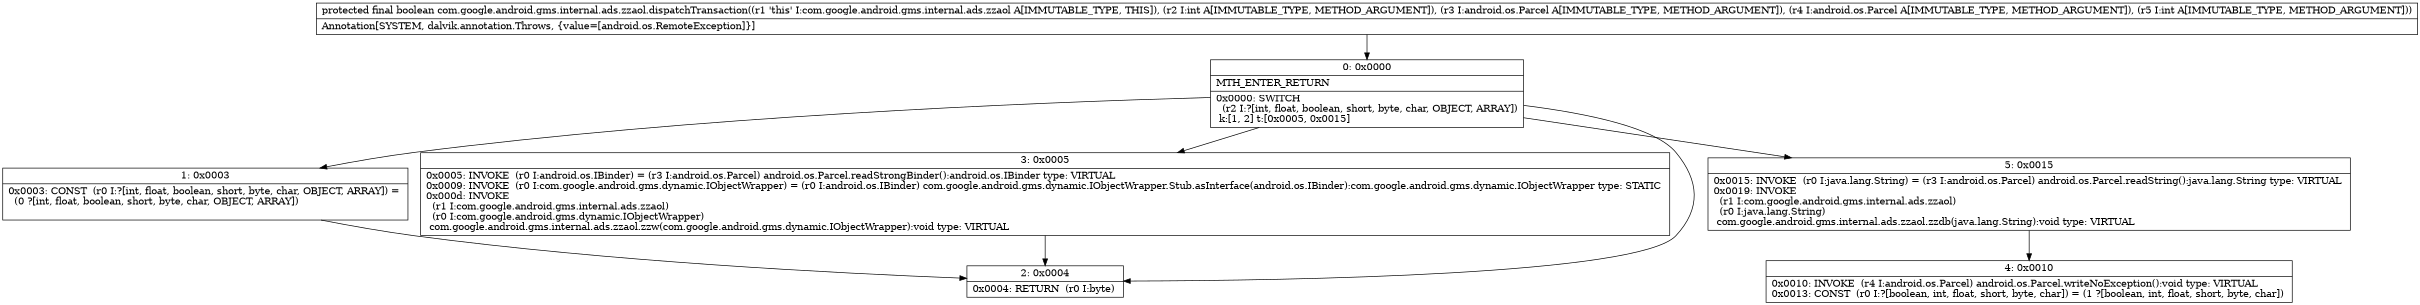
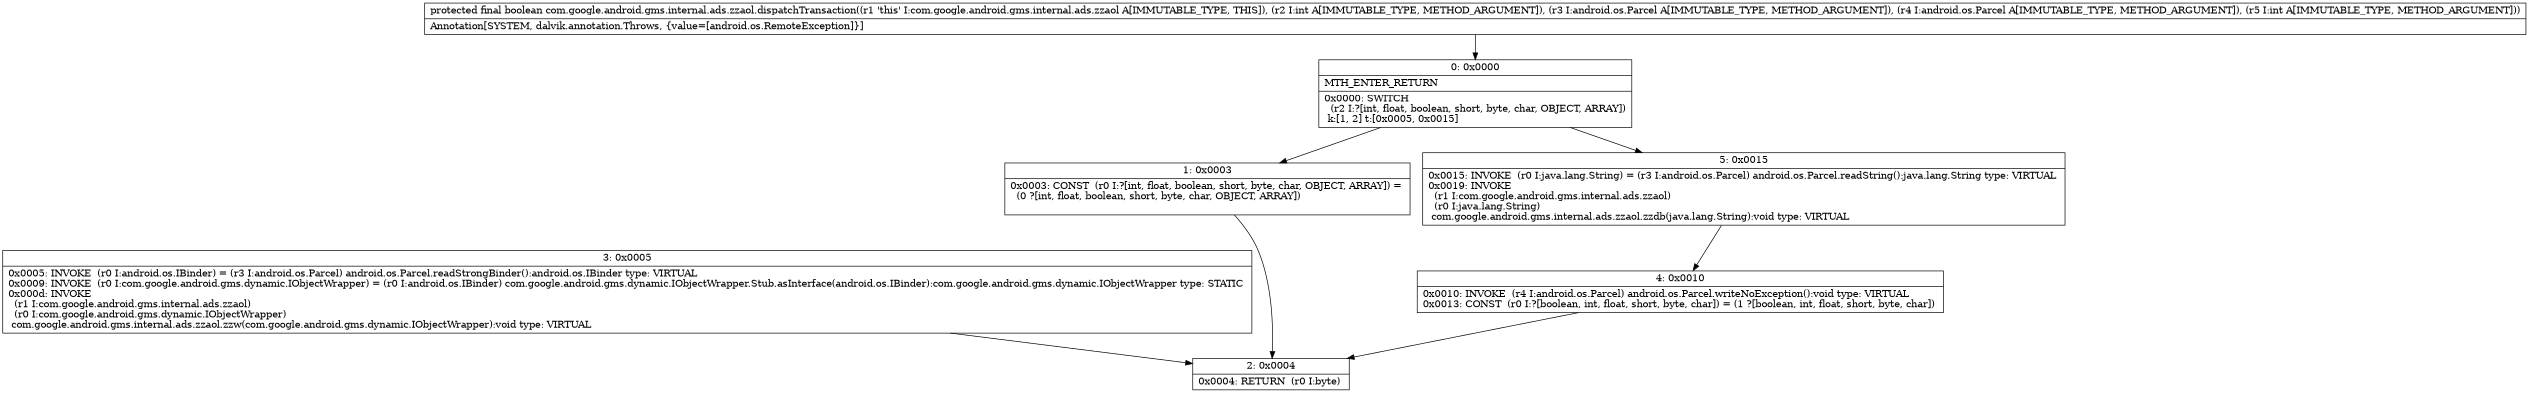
(1222, 139) -> none
(1533, 267) -> (1466, 335)
